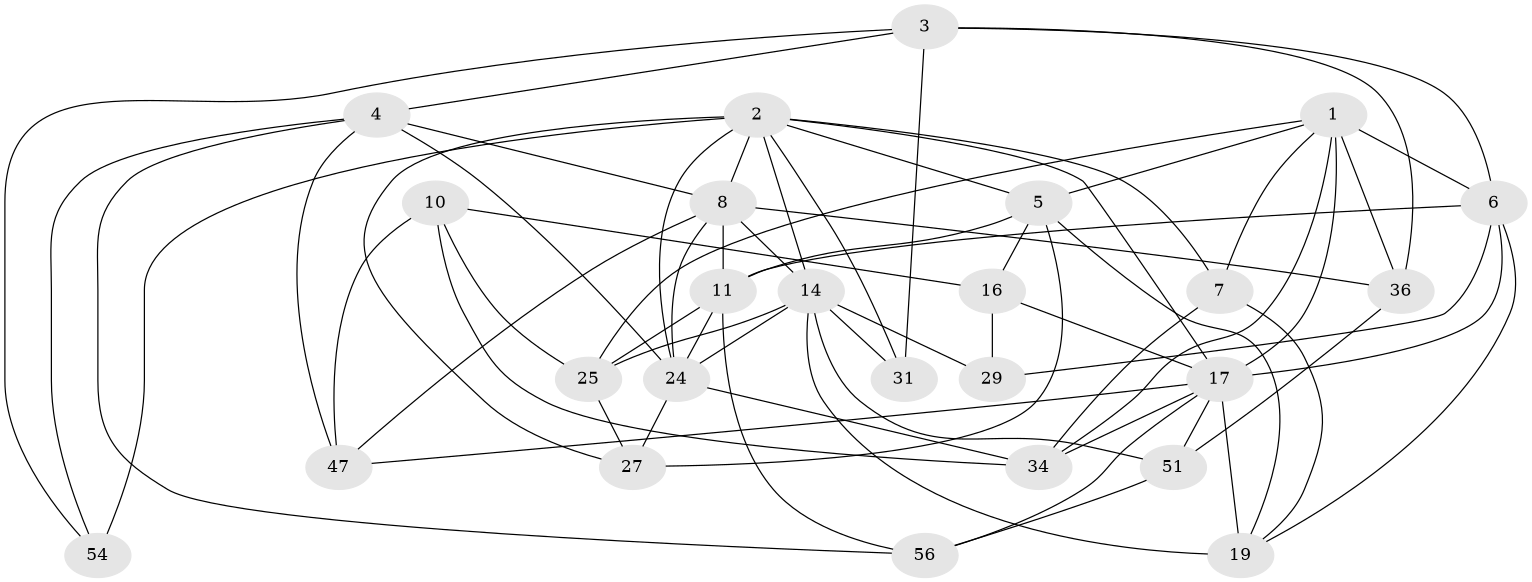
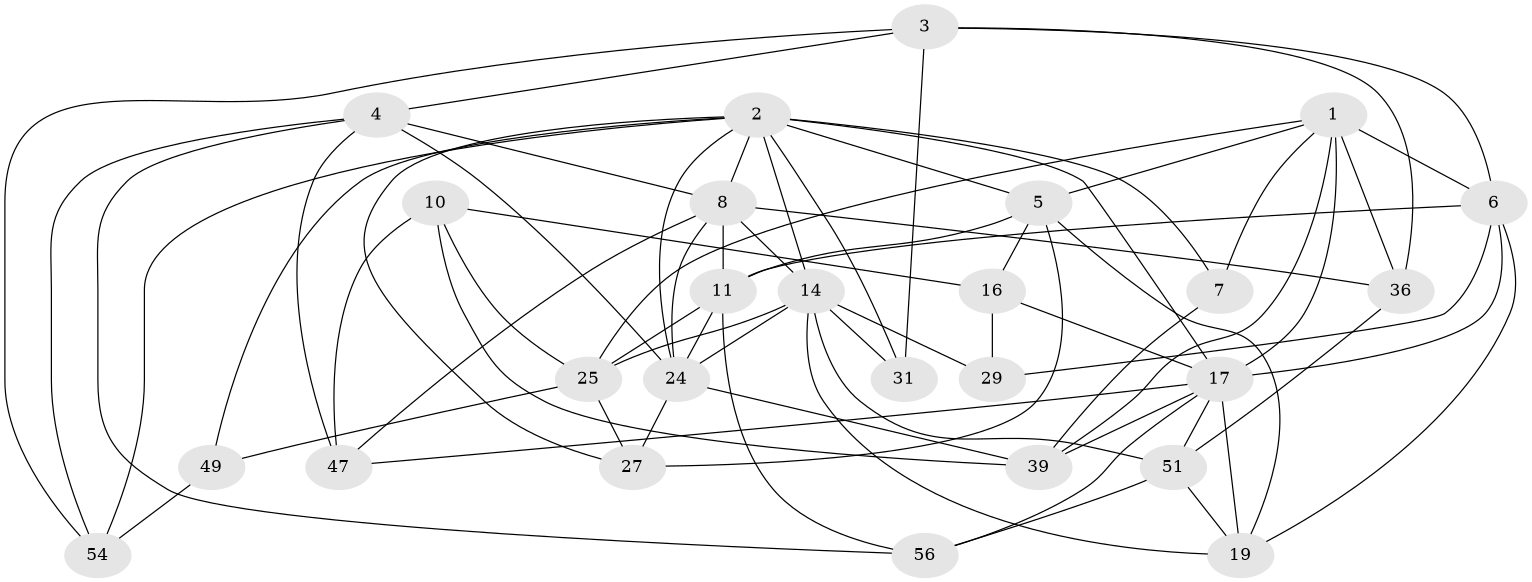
(1322, 416) -> (1207, 511)
none -> (212, 467)
(1039, 467) -> (1039, 467)
